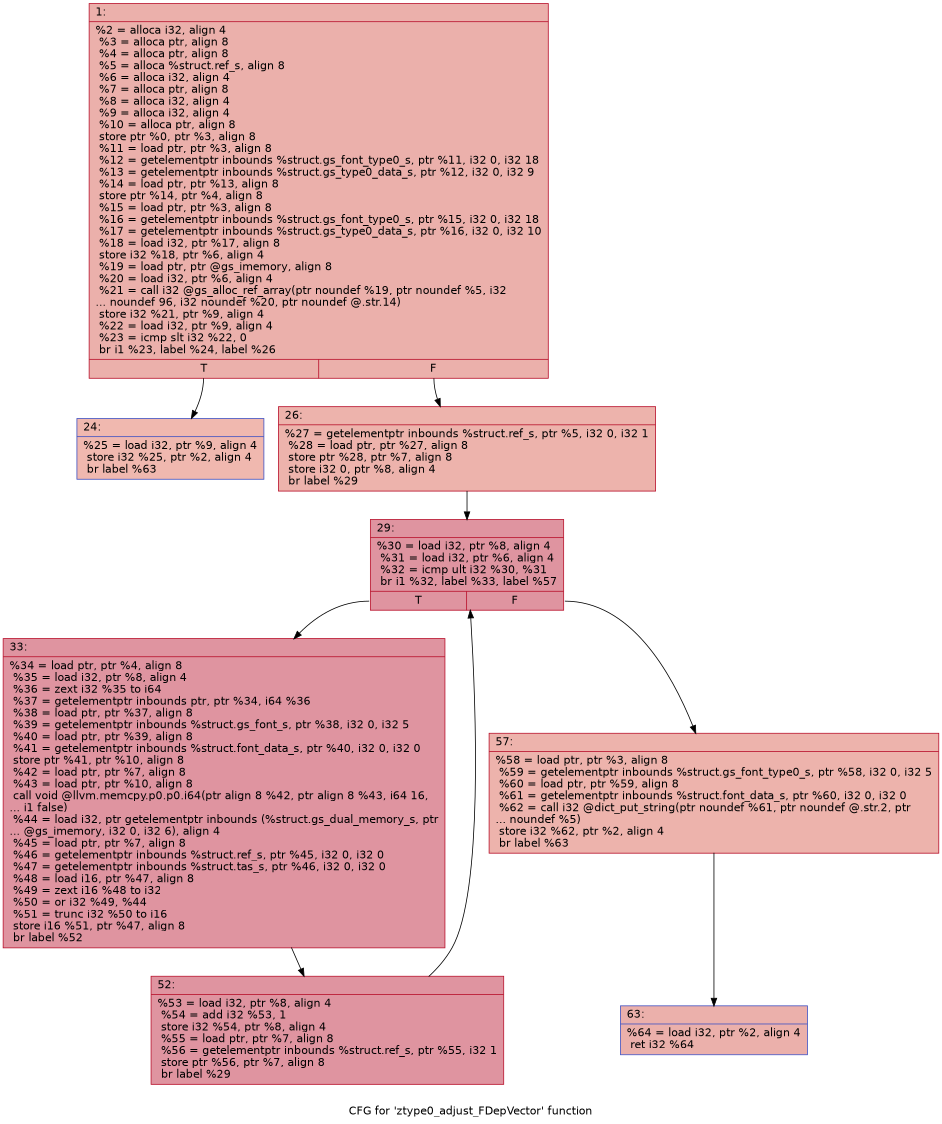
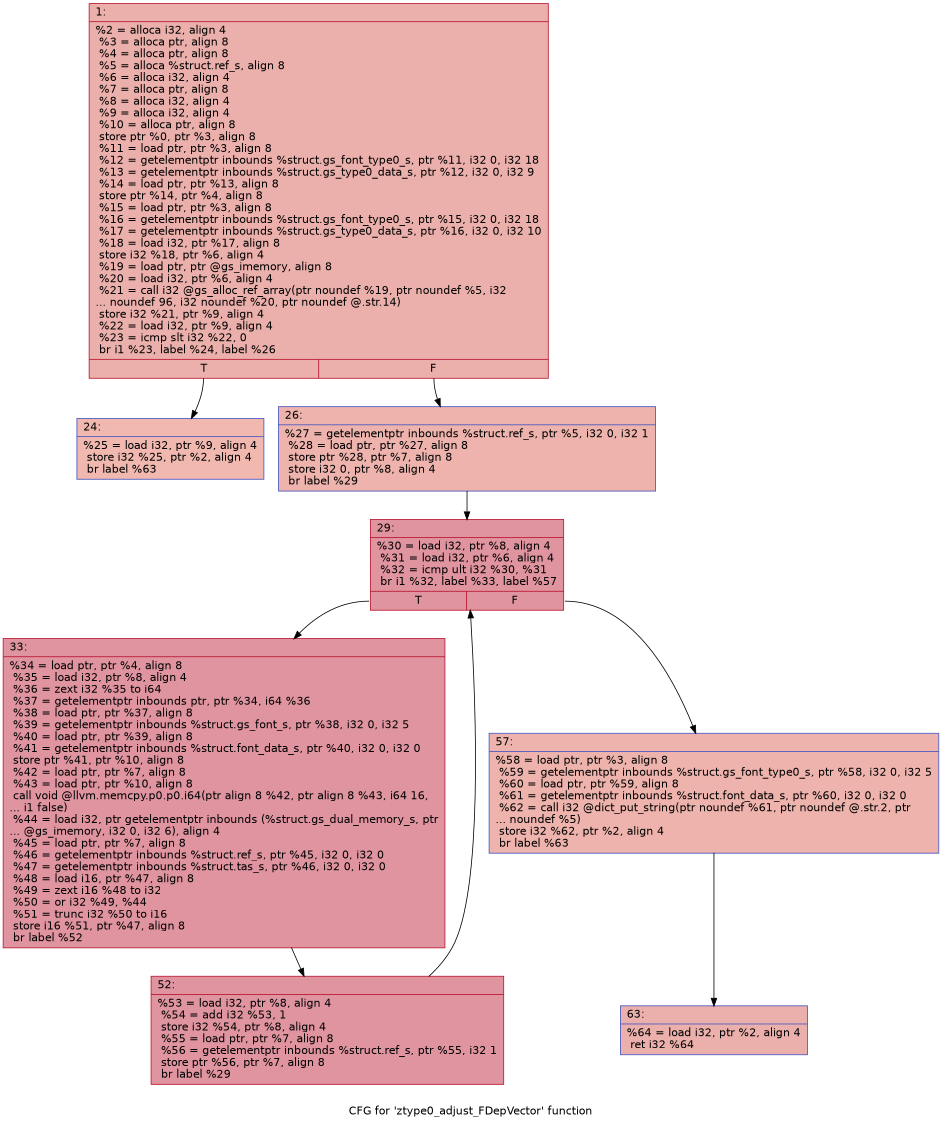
(467, 449) -> (467, 449)
(714, 793) -> (714, 793)
